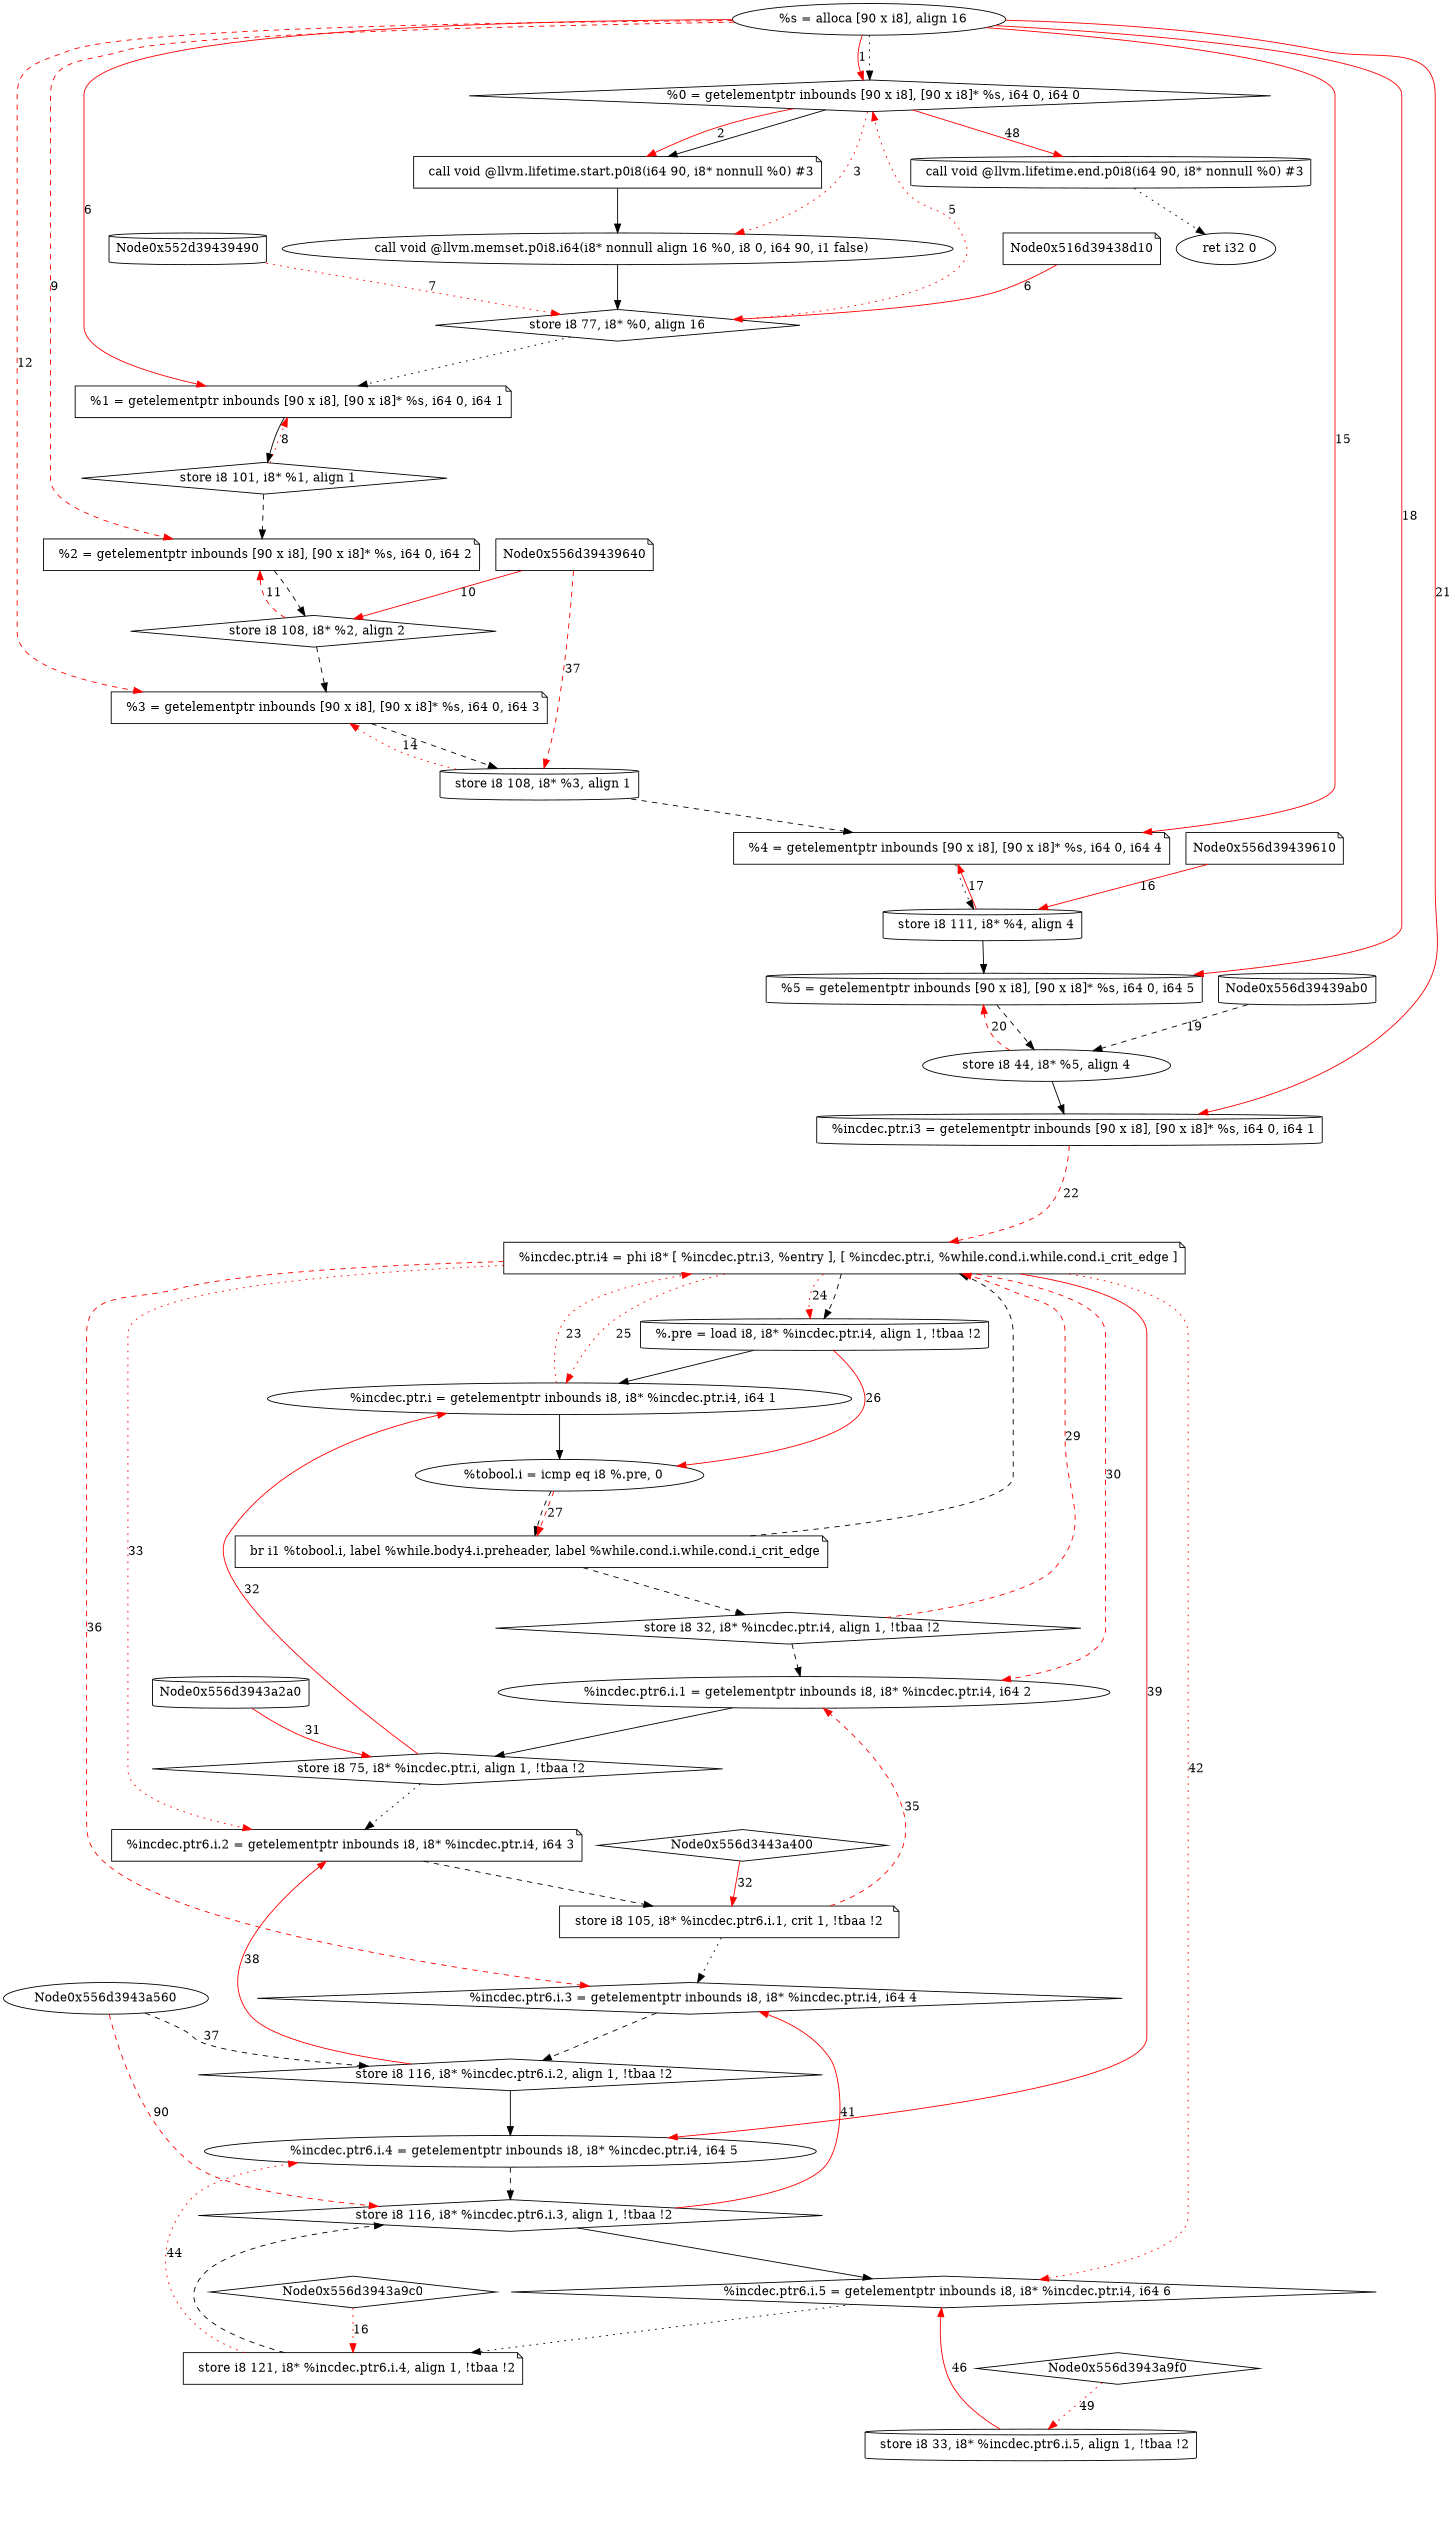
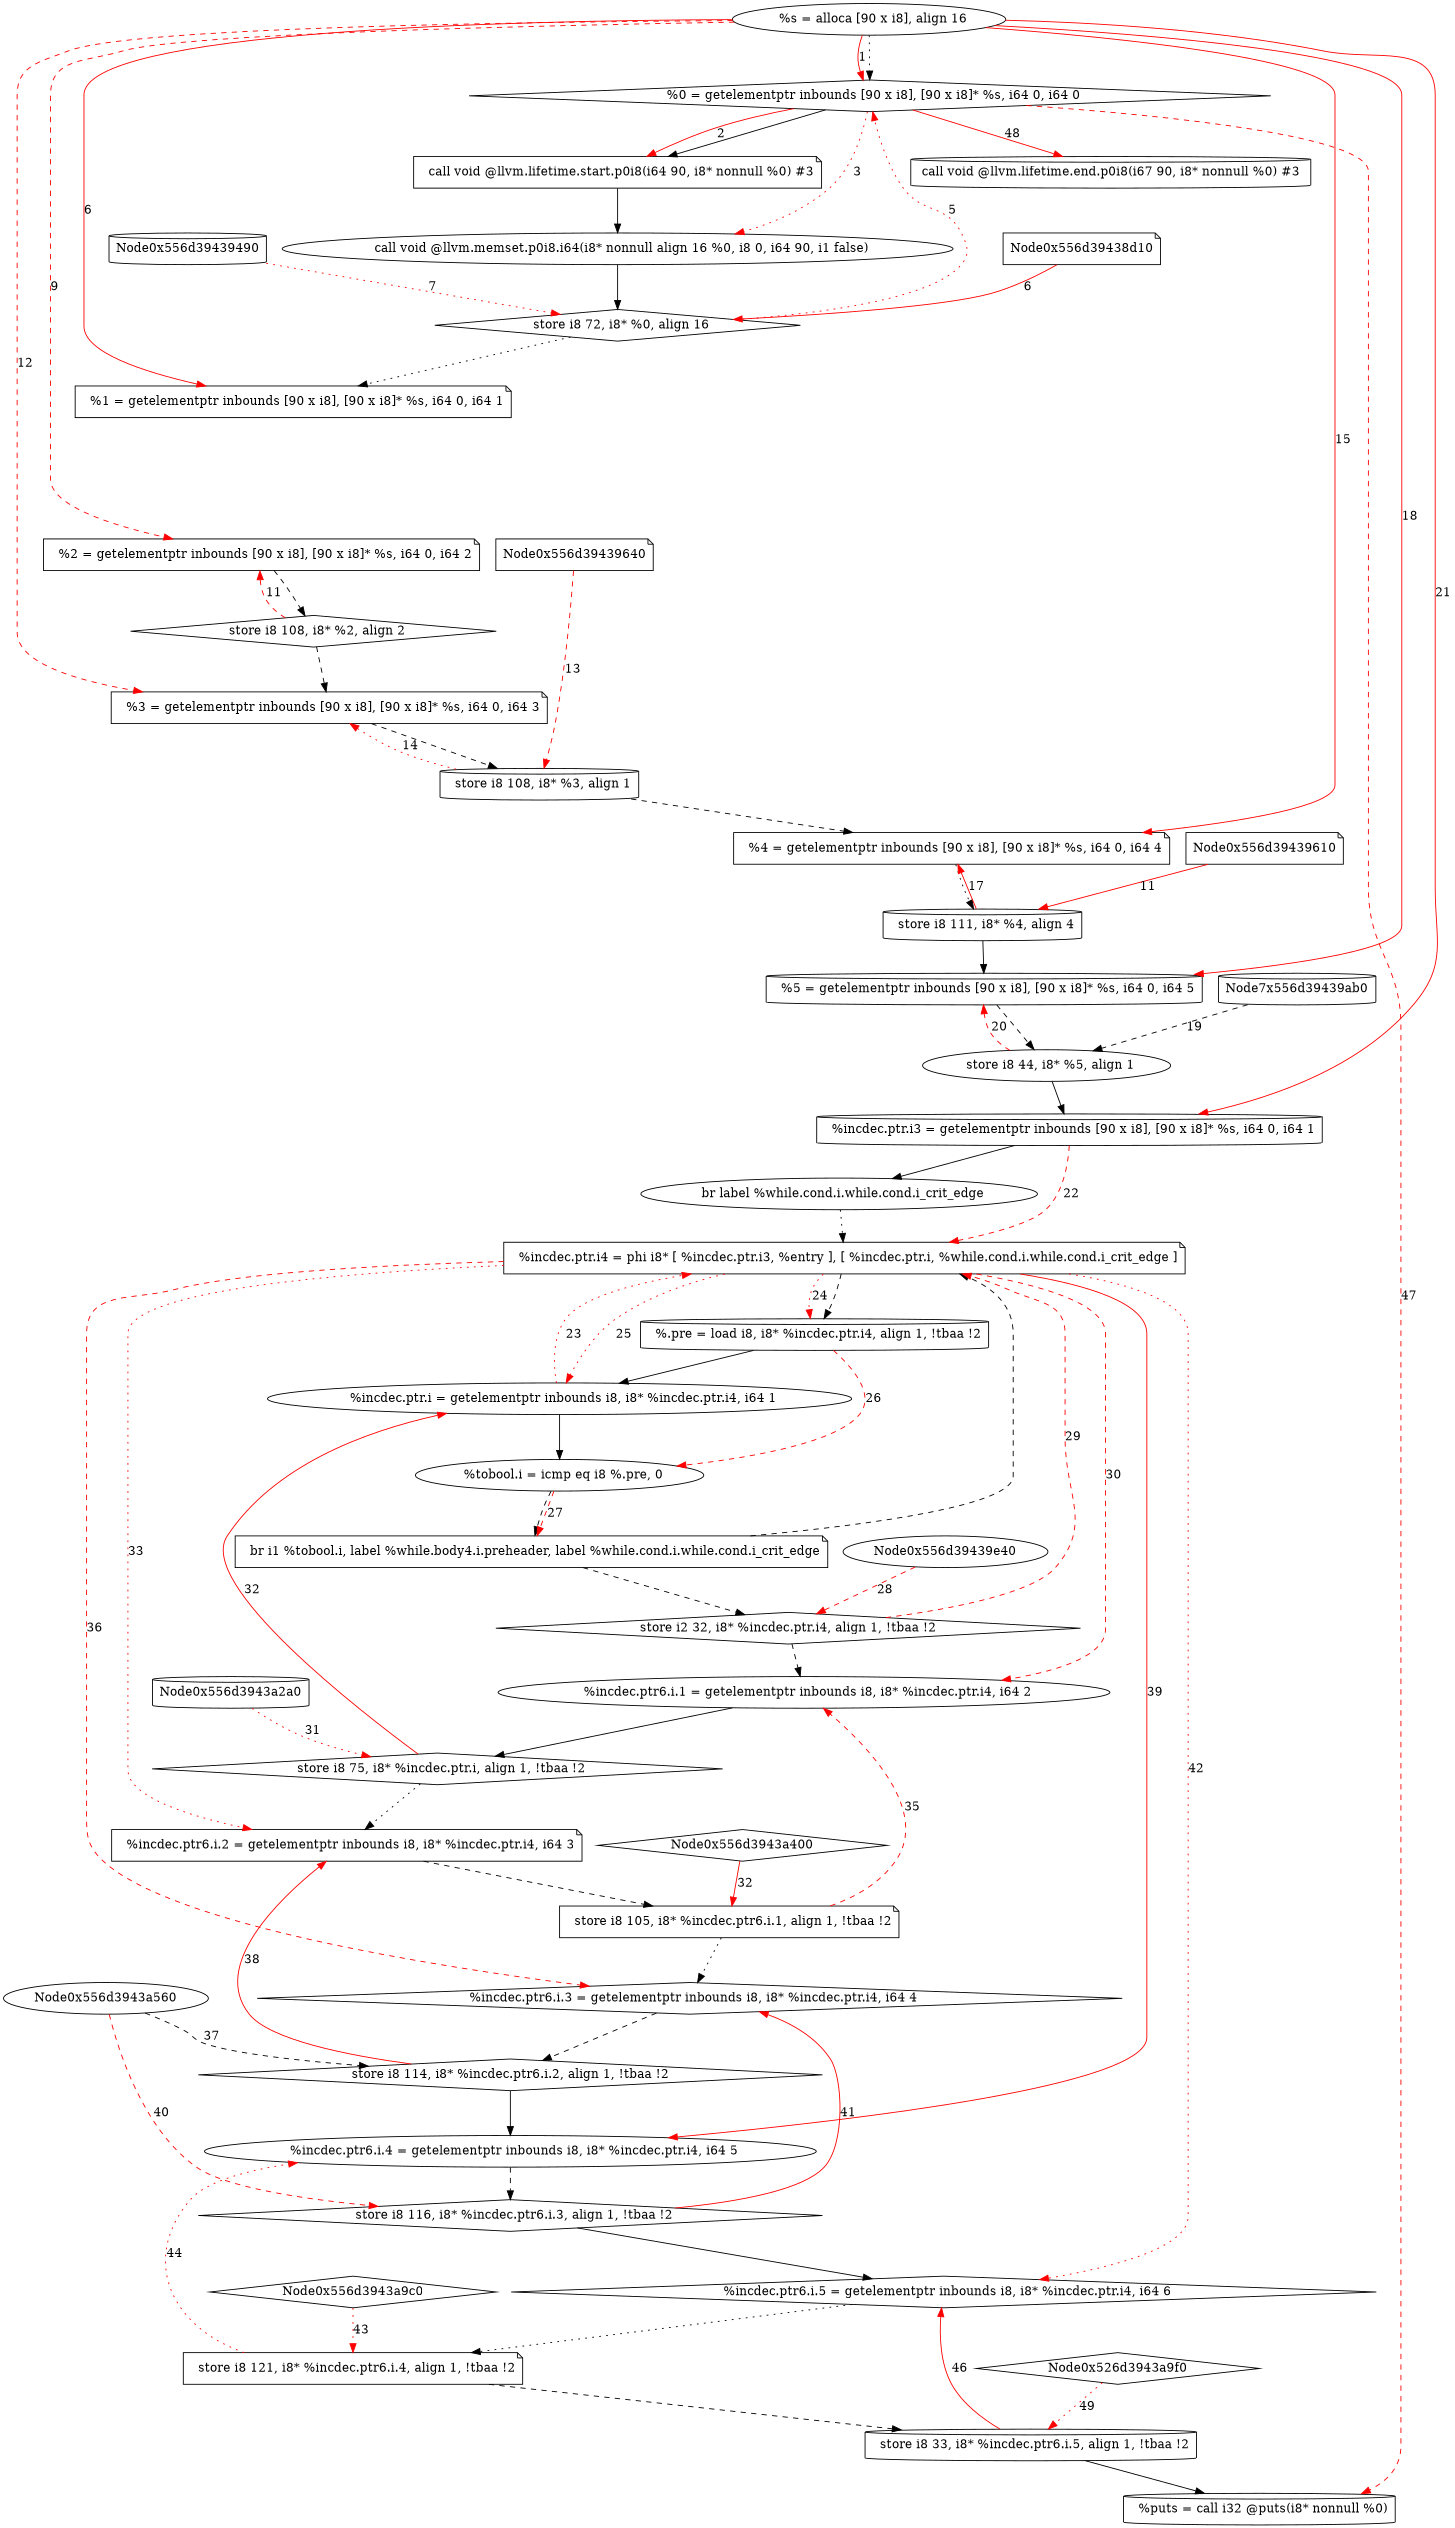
(1111, 172) -> (1111, 172)
(188, 249) -> (188, 249)
(1082, 249) -> (1082, 249)
(1226, 249) -> none
(618, 325) -> (618, 325)
(264, 478) -> none
(442, 594) -> none
(573, 669) -> (573, 669)
(1148, 887) -> (1148, 887)
(1297, 989) -> (1297, 989)
(1047, 1066) -> (1047, 1066)
none -> (839, 1194)
(813, 1440) -> (813, 1440)
none -> (946, 1552)
(788, 1628) -> (788, 1628)
(305, 1737) -> (305, 1737)
(742, 1845) -> (742, 1845)
(729, 1922) -> (729, 1922)
(510, 2075) -> (510, 2075)
(162, 2113) -> (162, 2113)
(221, 2262) -> (691, 2407)
(361, 2330) -> (361, 2330)
(1118, 2368) -> (1118, 2368)
none -> (1259, 2509)
